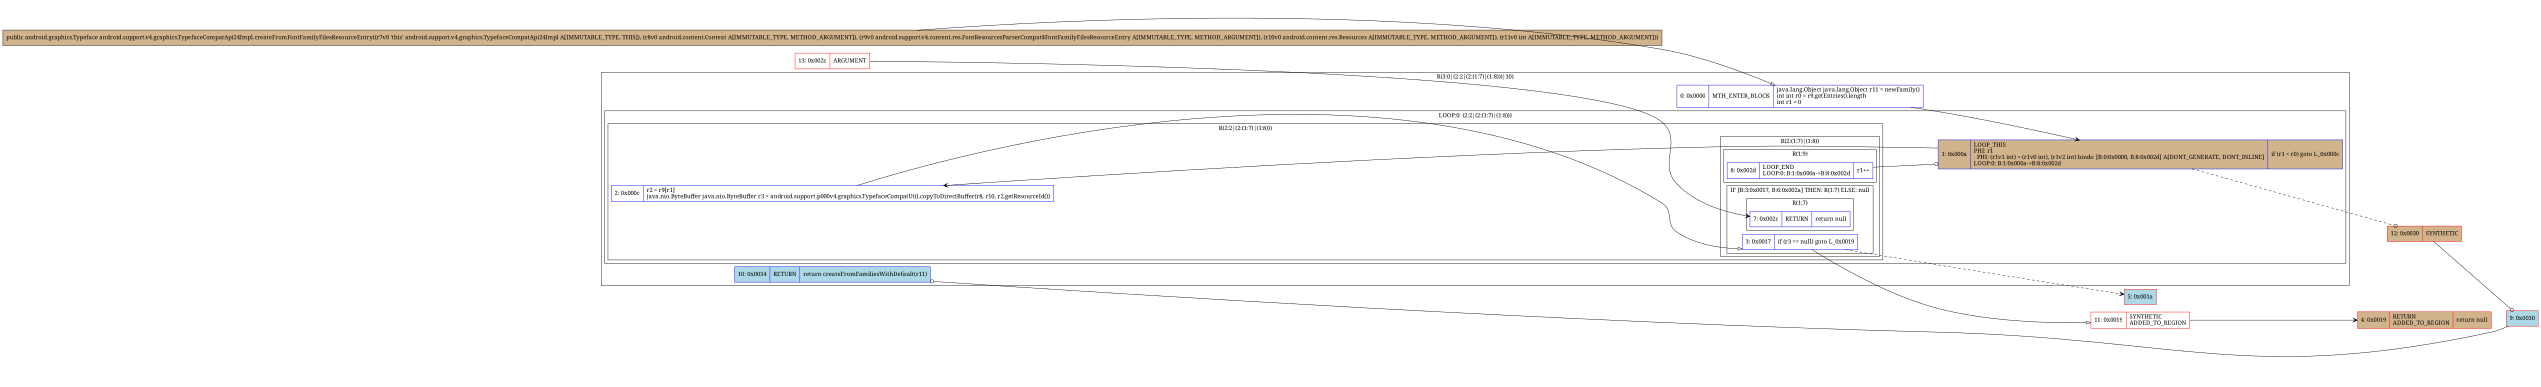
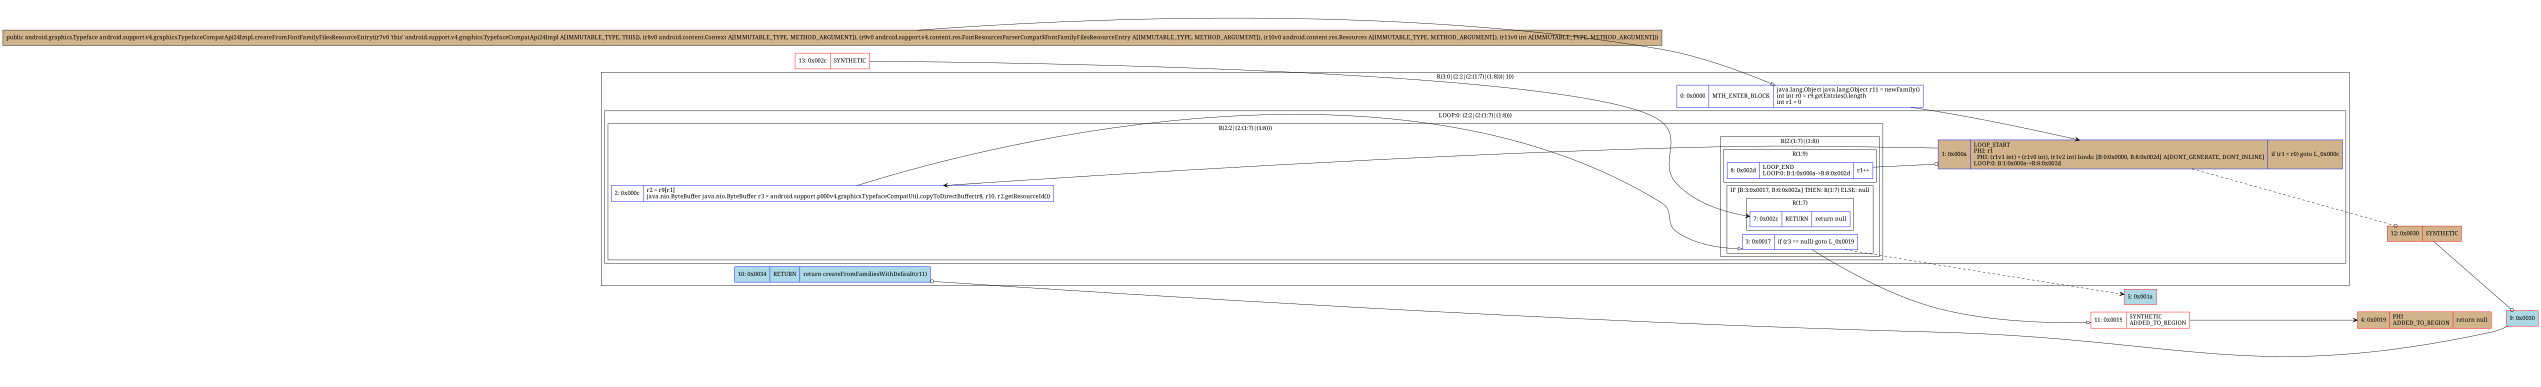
(850, 61) -> (850, 61)
(1990, 145) -> (1992, 145)
(2404, 317) -> (2398, 317)
